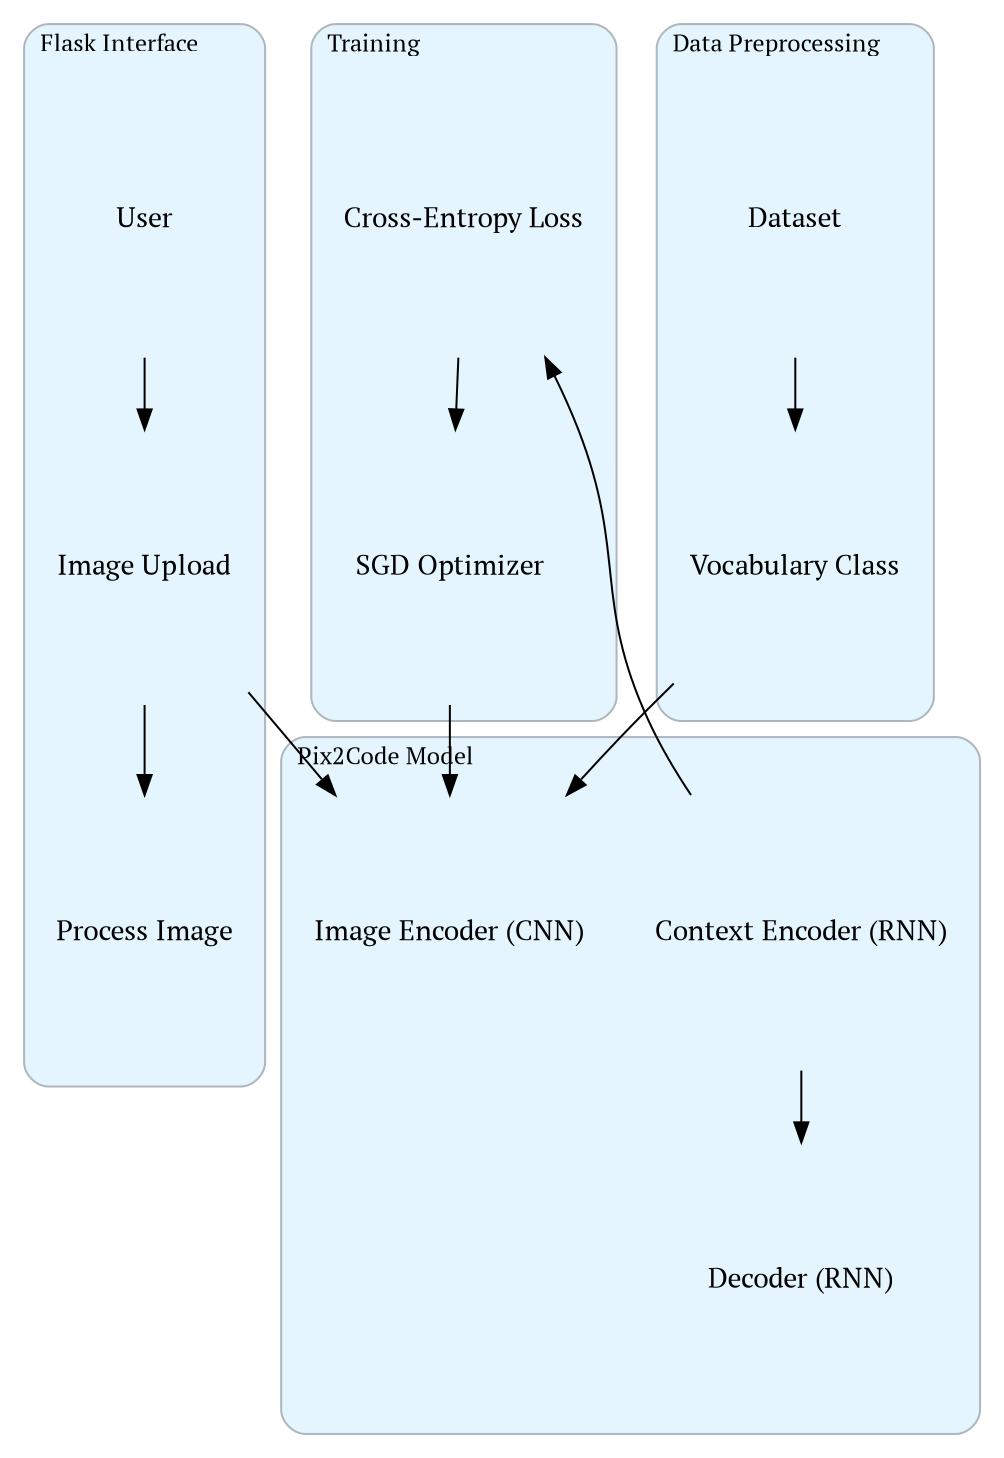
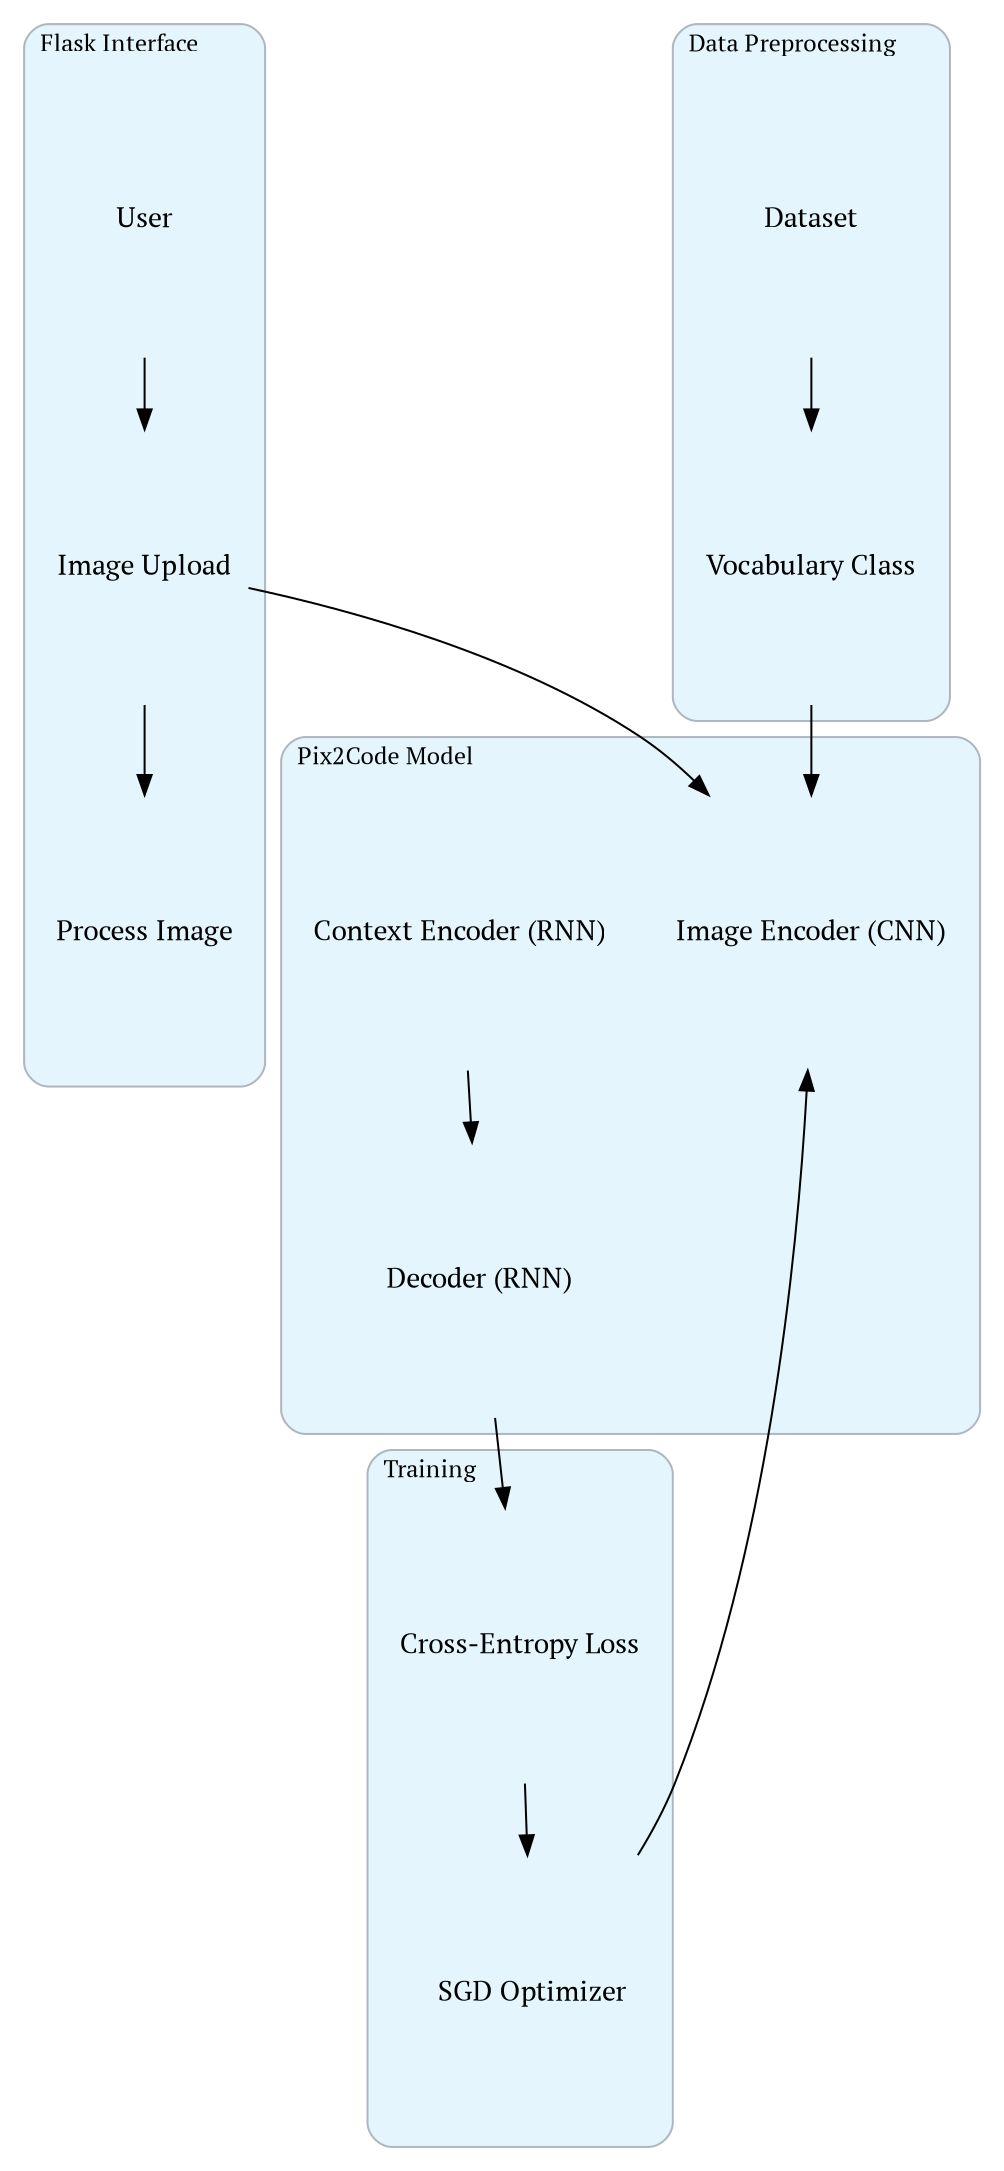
(604, 523) -> (500, 1463)
